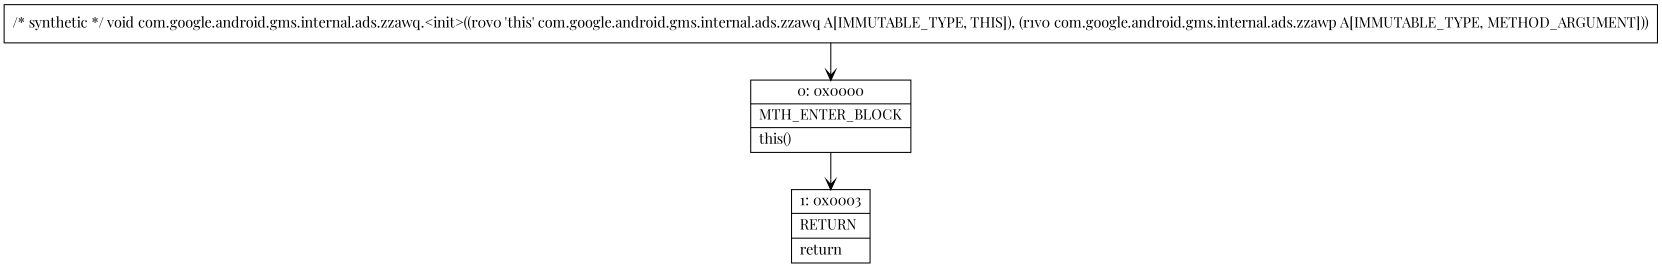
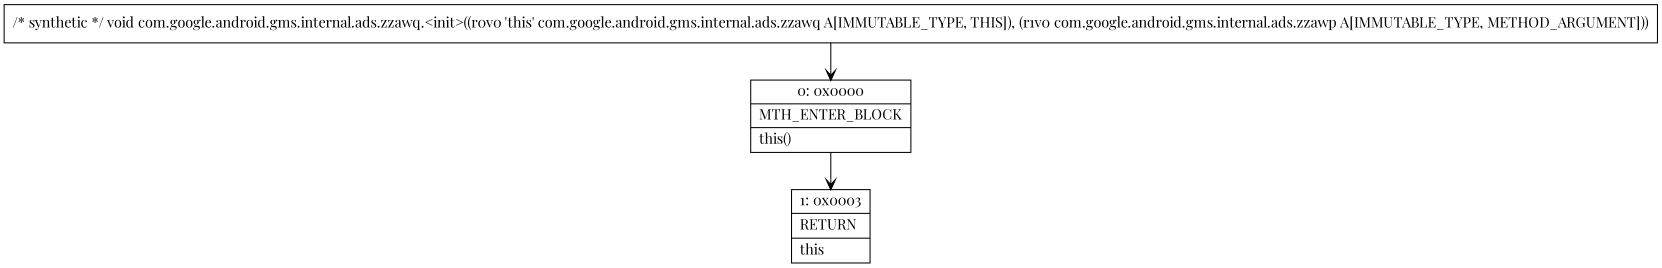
(821, 250) -> (812, 250)
